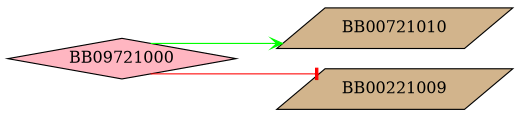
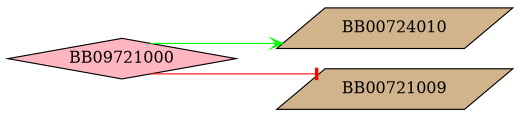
(395, 28) -> (395, 28)
(395, 89) -> (395, 89)
